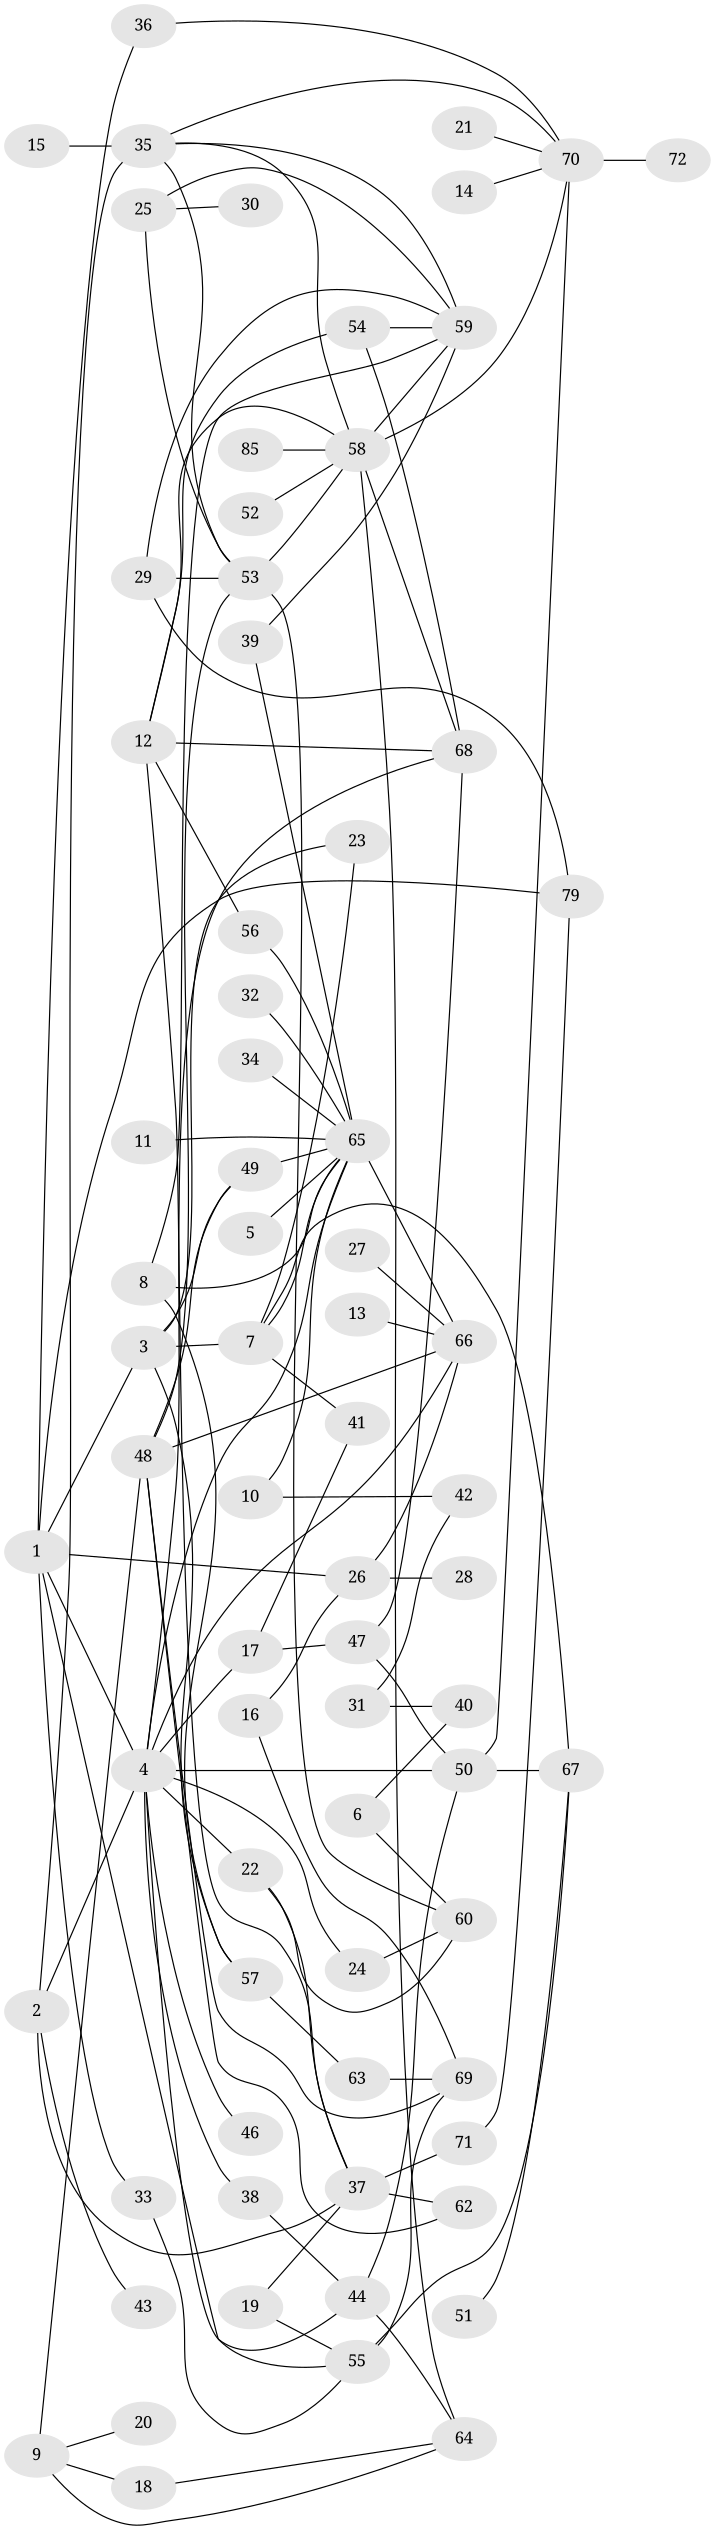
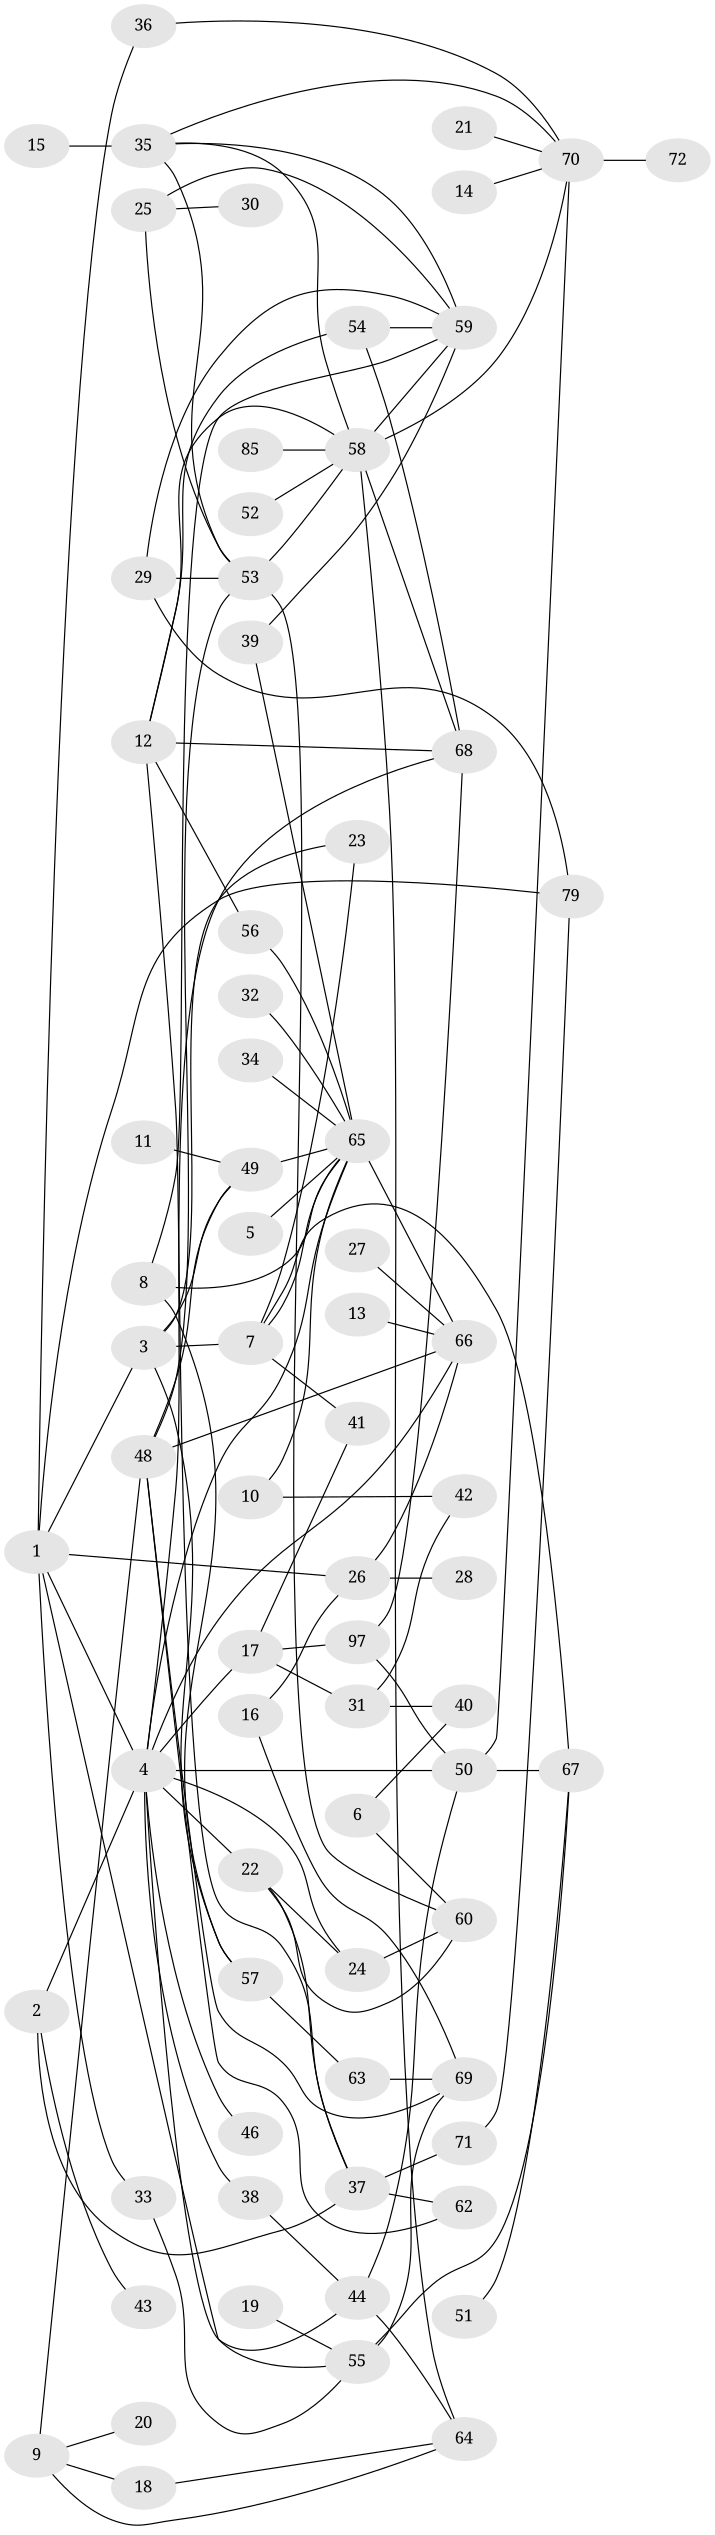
(70, 1074) -> none
(251, 1137) -> (200, 1157)
(357, 1642) -> (357, 1642)
none -> (307, 1681)
none -> (304, 1920)
(299, 2254) -> none
